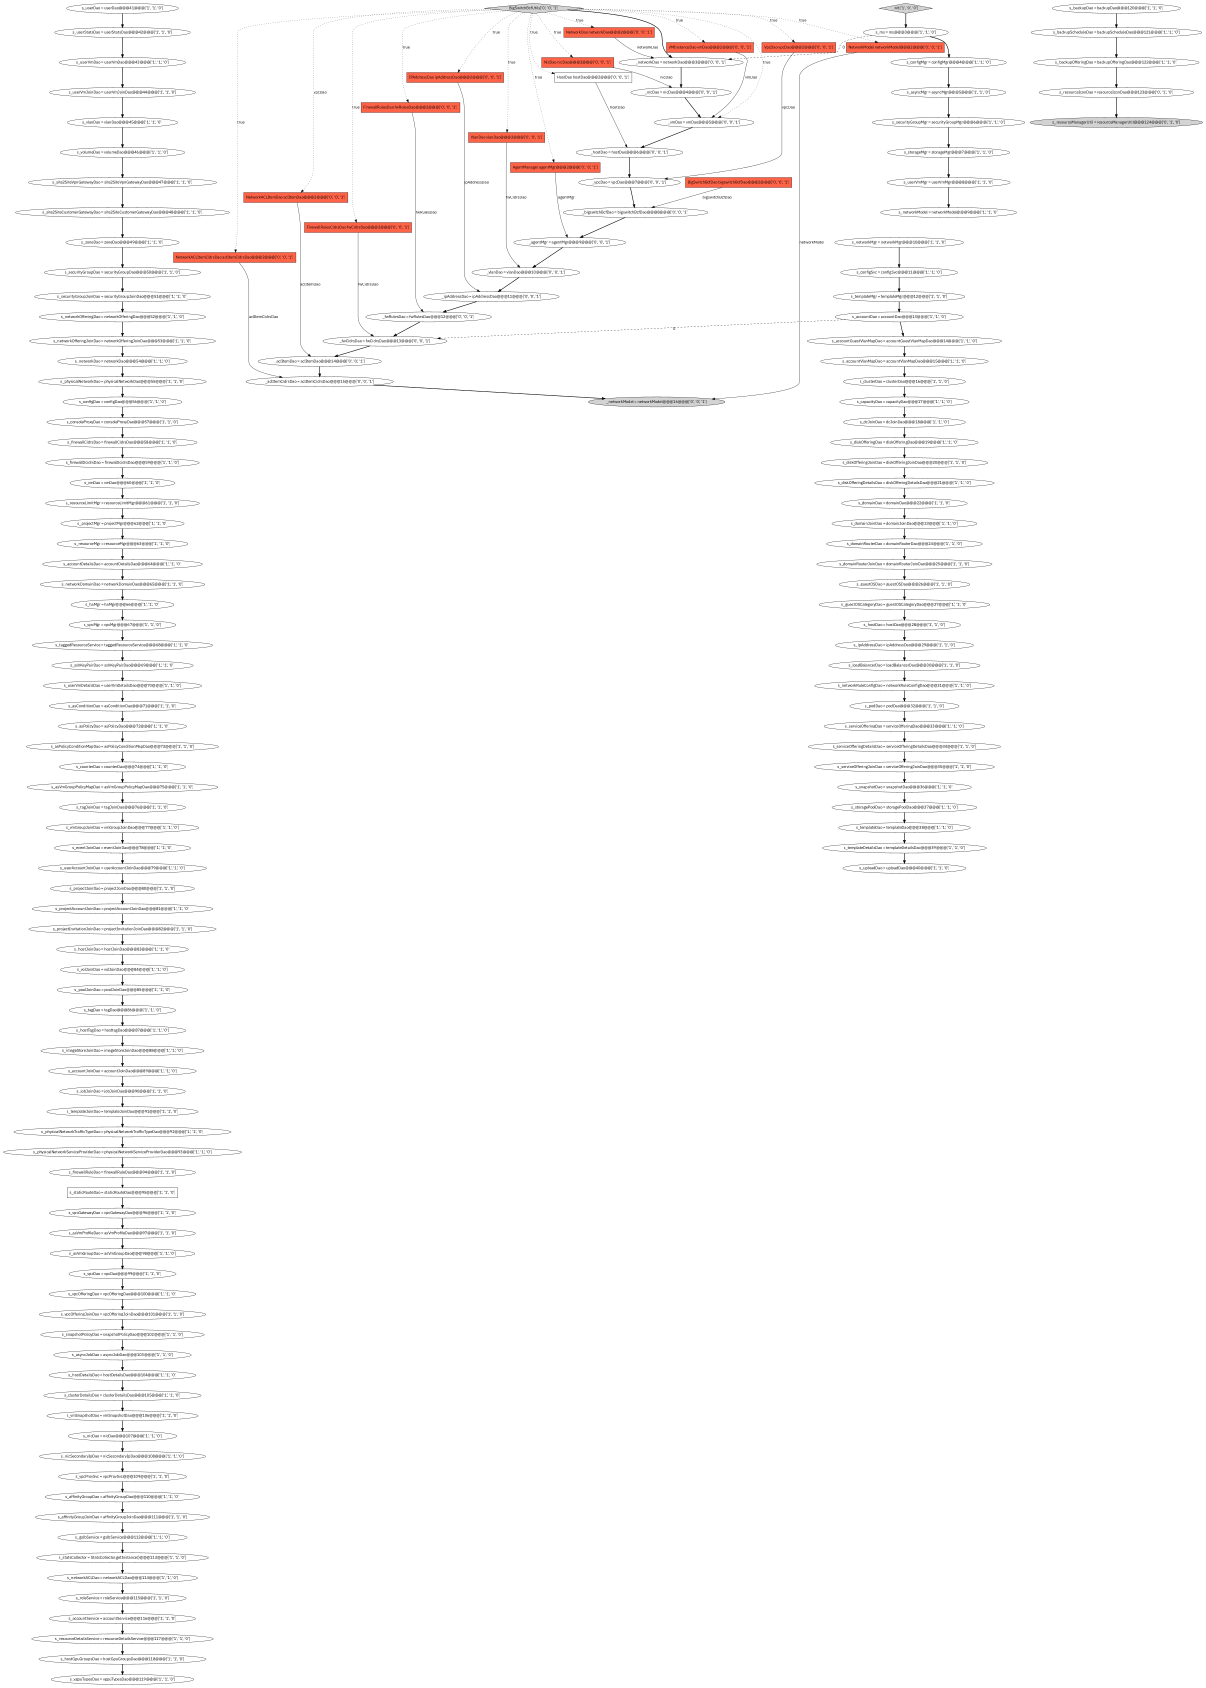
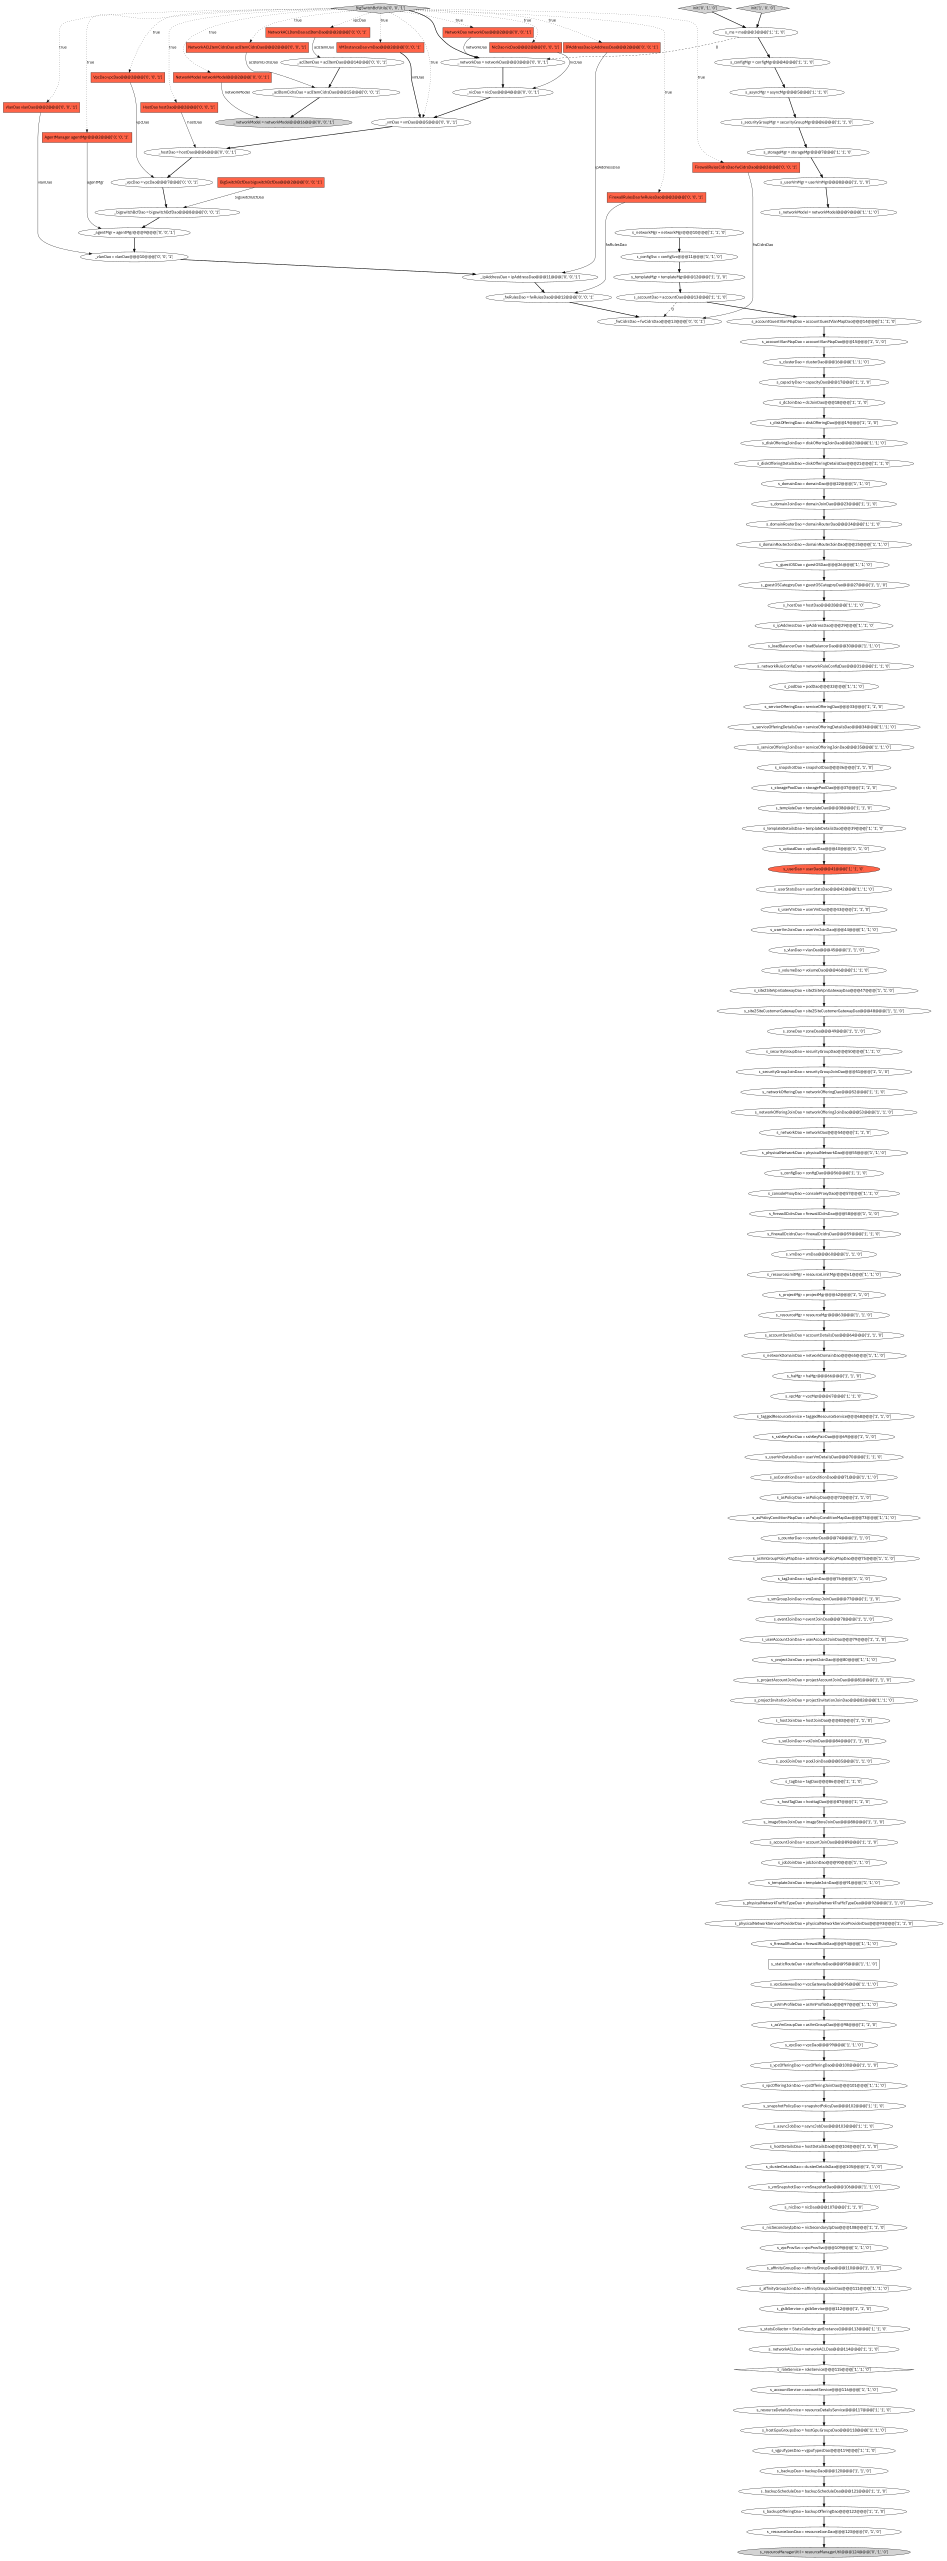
(122, 8) -> (824, 869)
none -> (705, 8)
(593, 78) -> (179, 108)
(741, 86) -> (412, 82)
(516, 198) -> (45, 182)
(354, 351) -> none
none -> (824, 858)
(122, 1181) -> (824, 1953)
(122, 1598) -> (824, 2370)
none -> (824, 2460)
